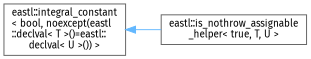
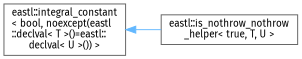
(234, 30) -> (229, 30)
